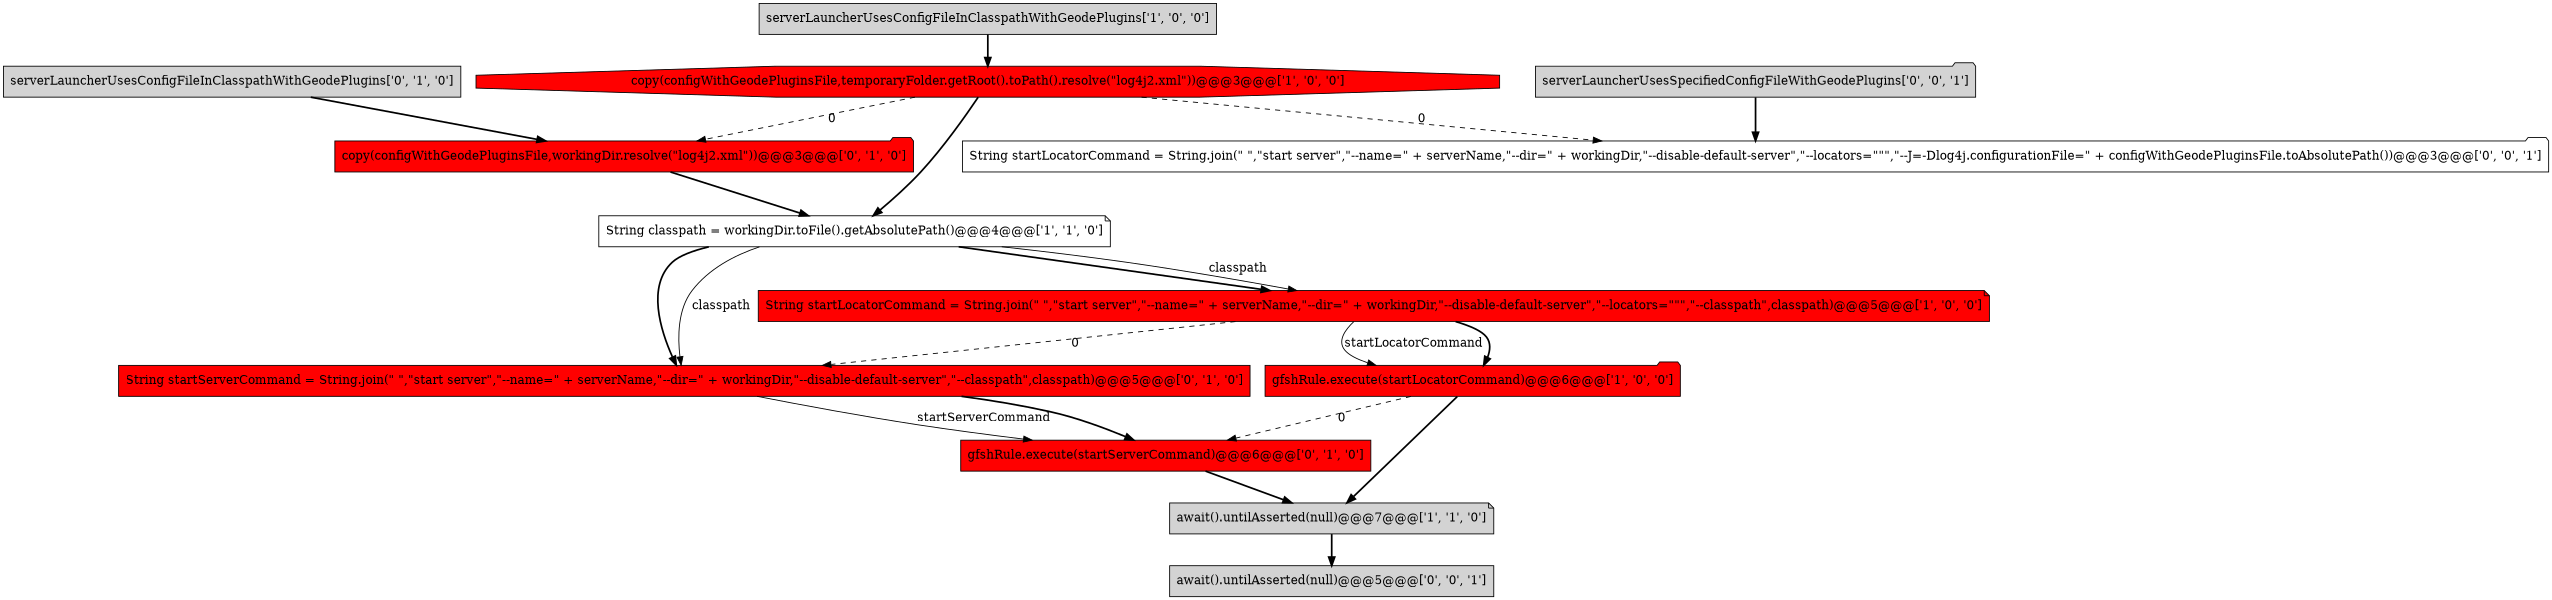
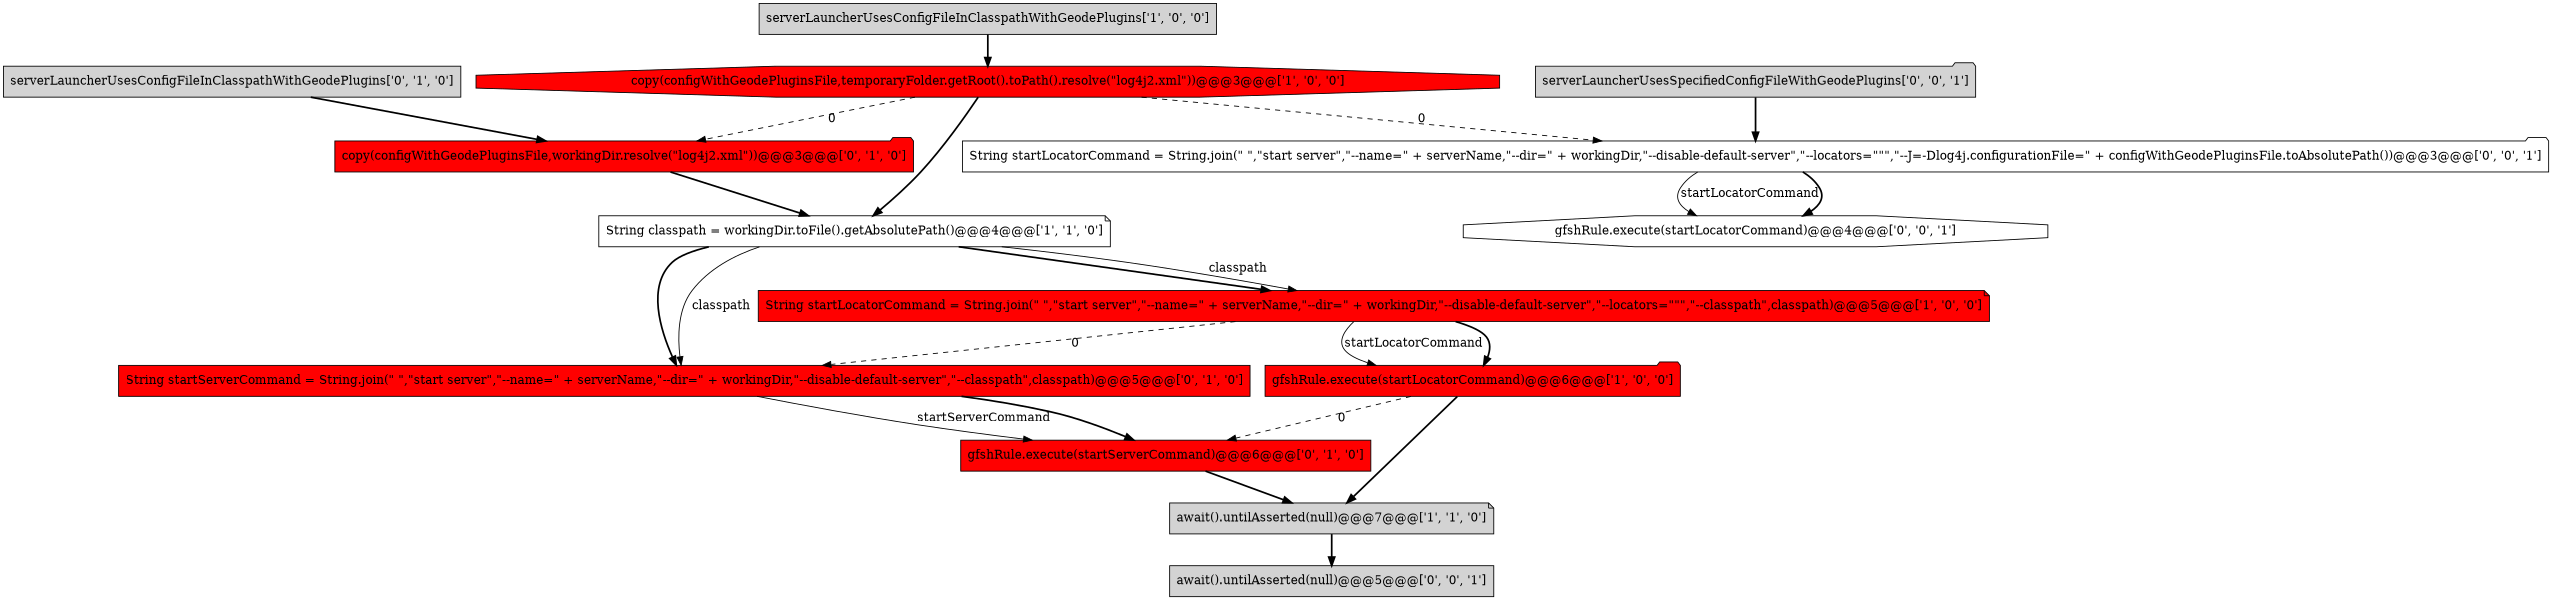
none -> (1756, 231)
